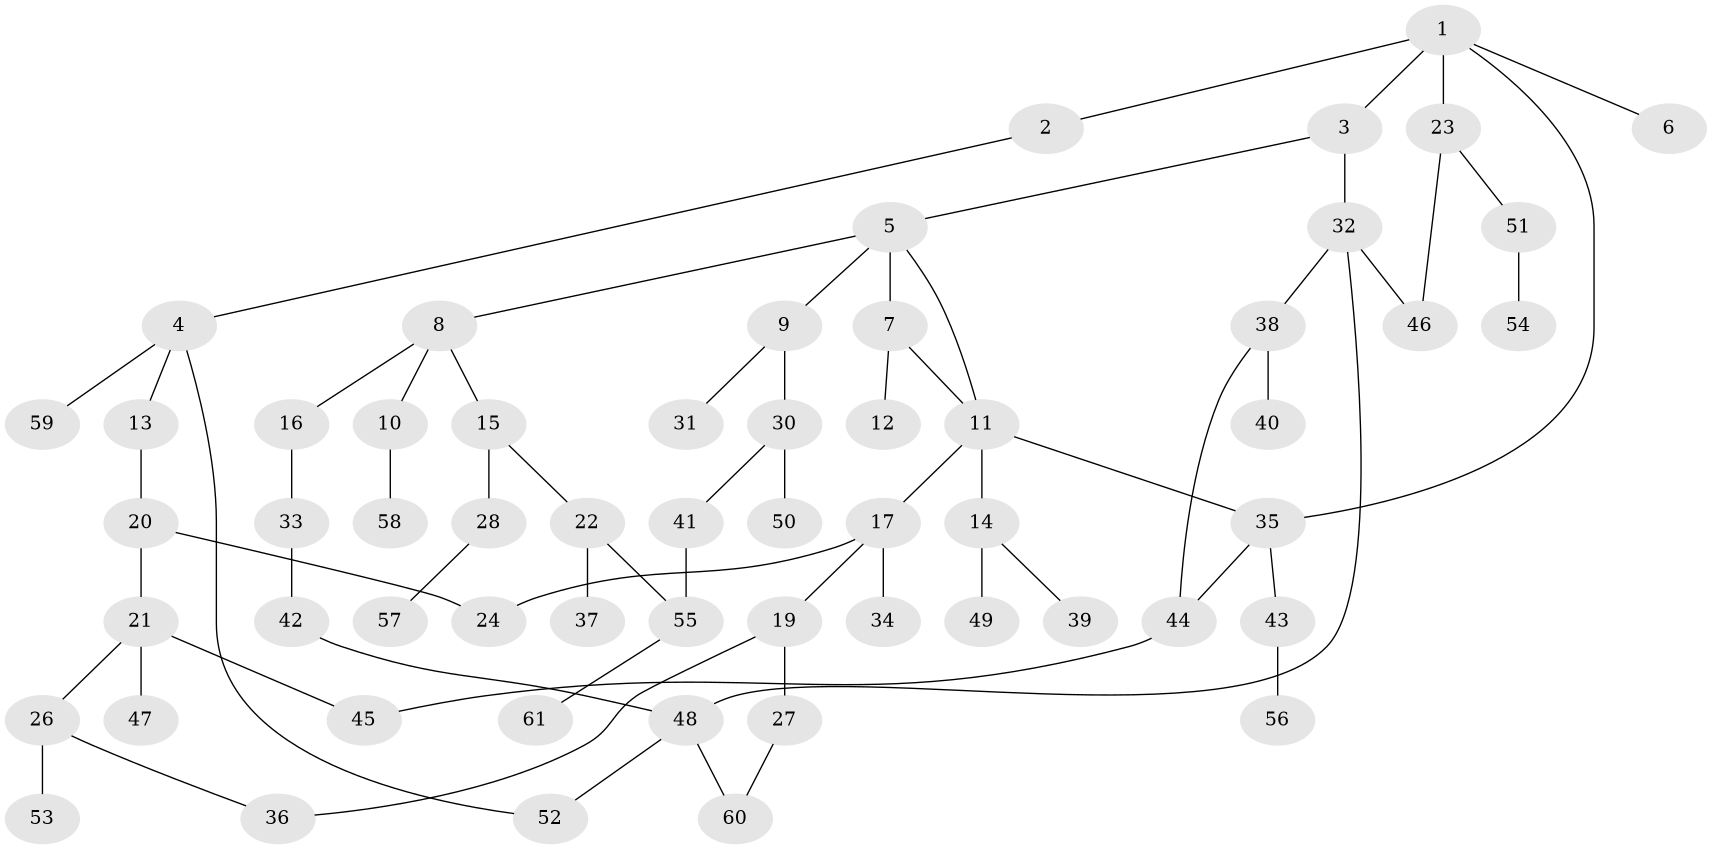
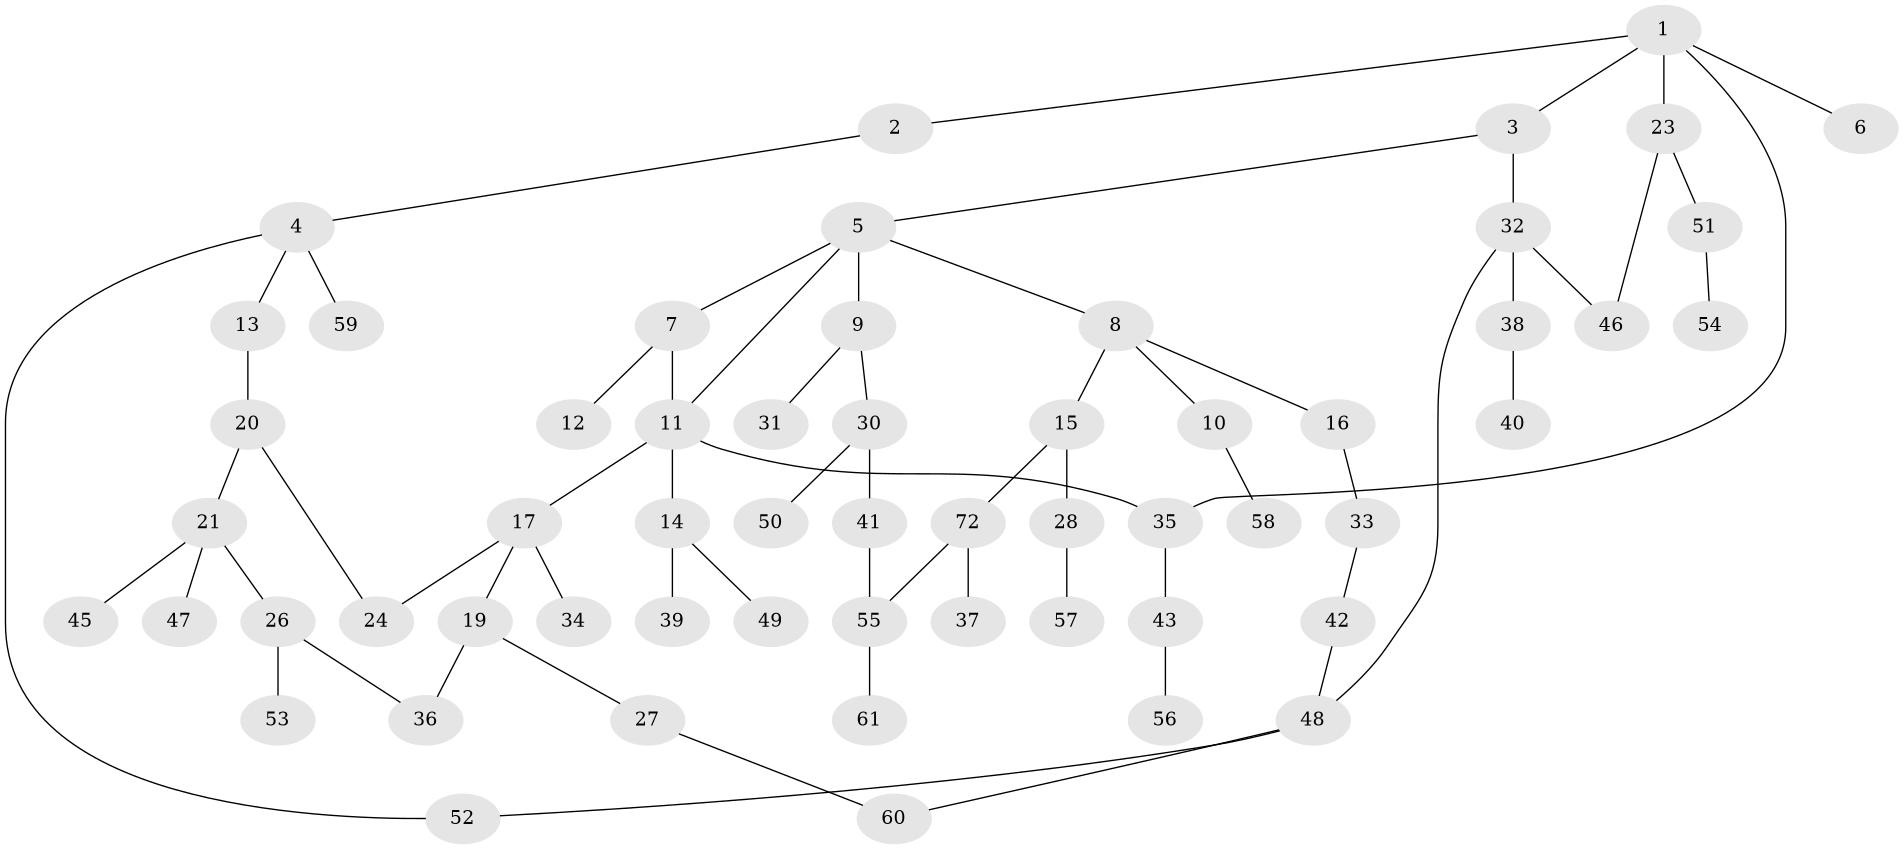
(587, 523) -> (968, 523)
(1179, 622) -> none
